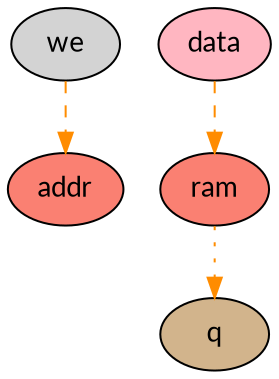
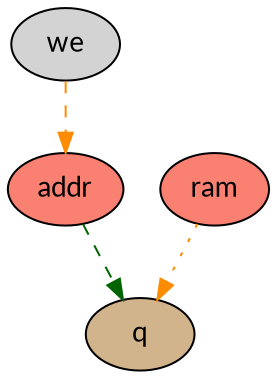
(215, 44) -> none
none -> (98, 253)
